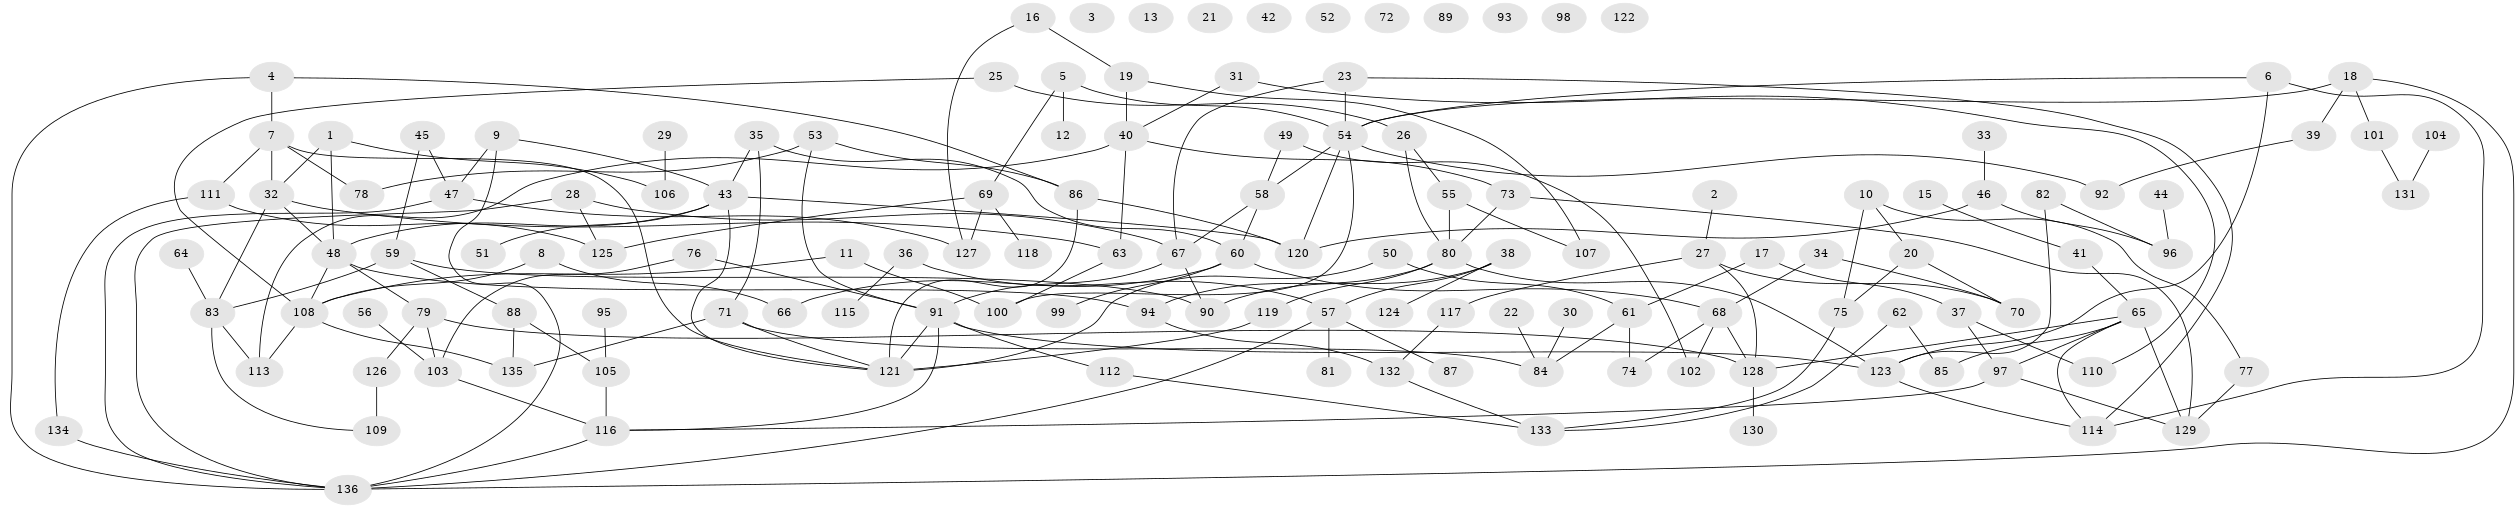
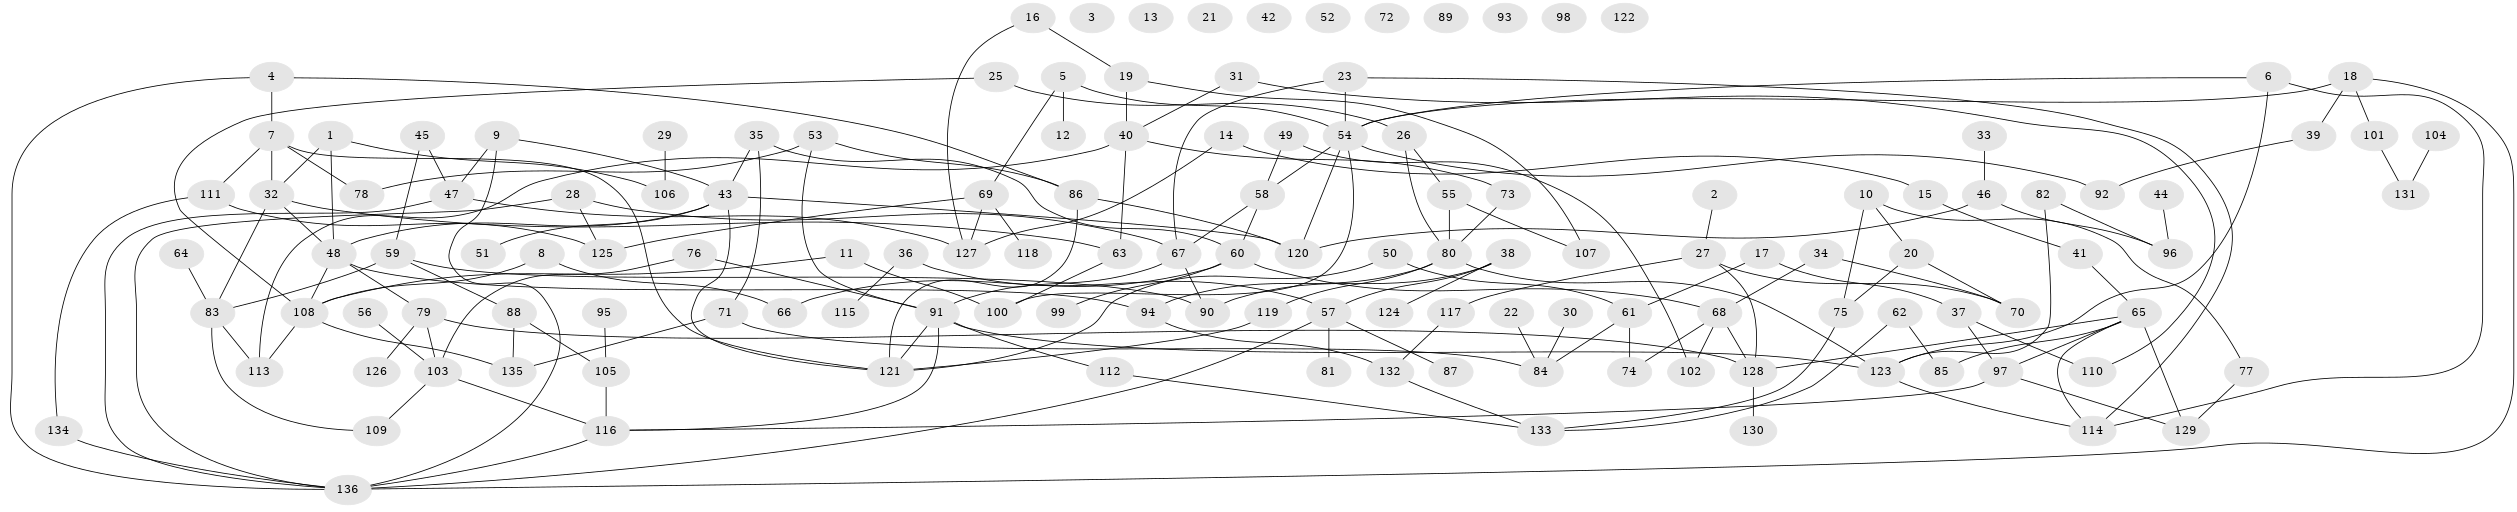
none -> (1226, 136)
(1916, 235) -> none
(806, 346) -> none
(377, 402) -> (407, 402)
